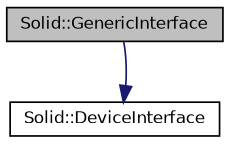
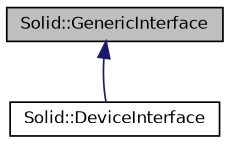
(126, 63) -> (104, 80)
